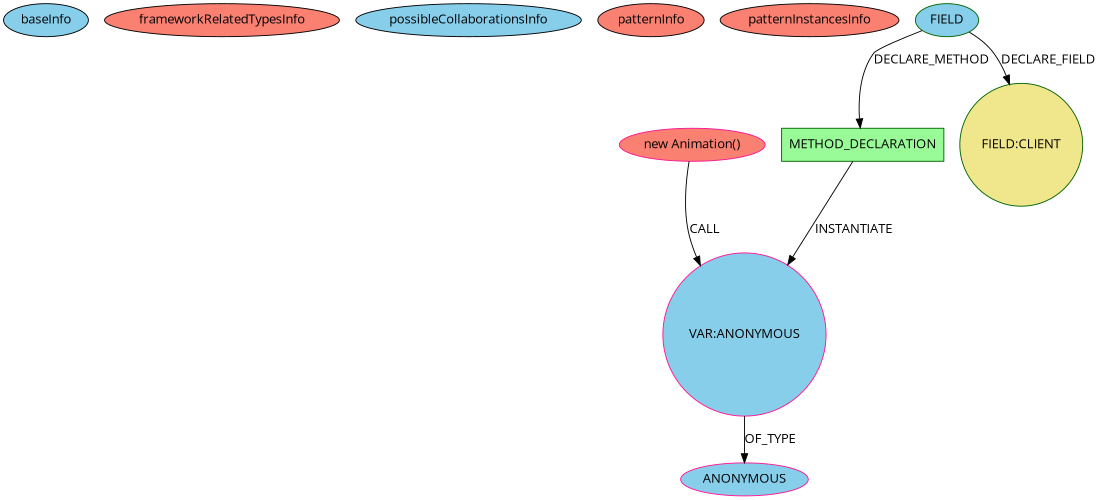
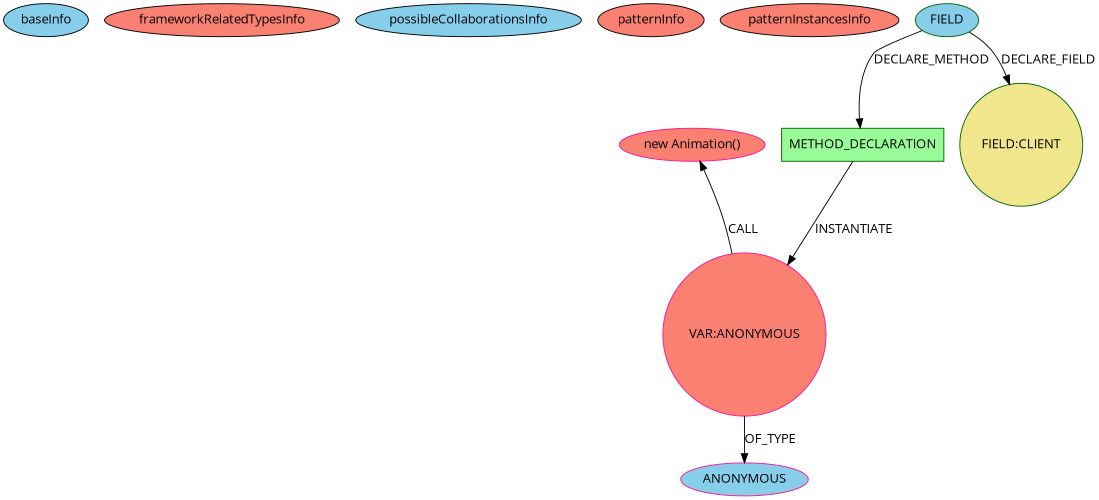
(686, 210) -> (721, 211)
(744, 335) -> (744, 335)
